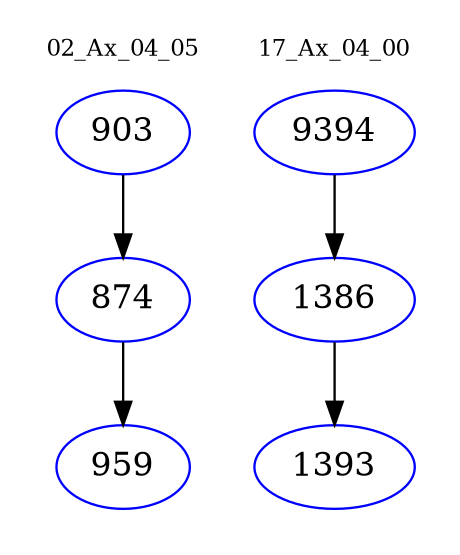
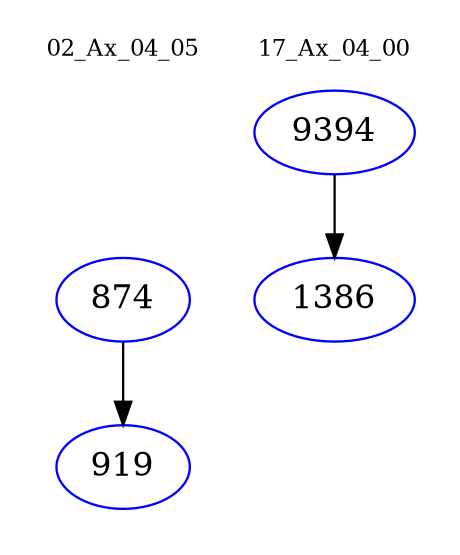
(123, 132) -> none
(123, 467) -> (123, 467)
(335, 467) -> none
